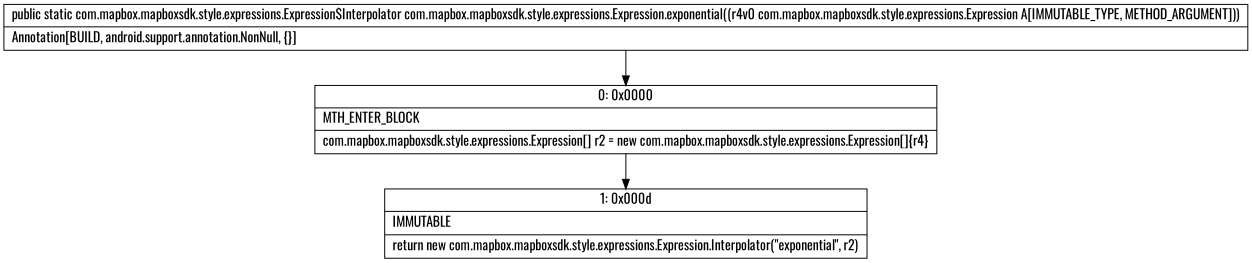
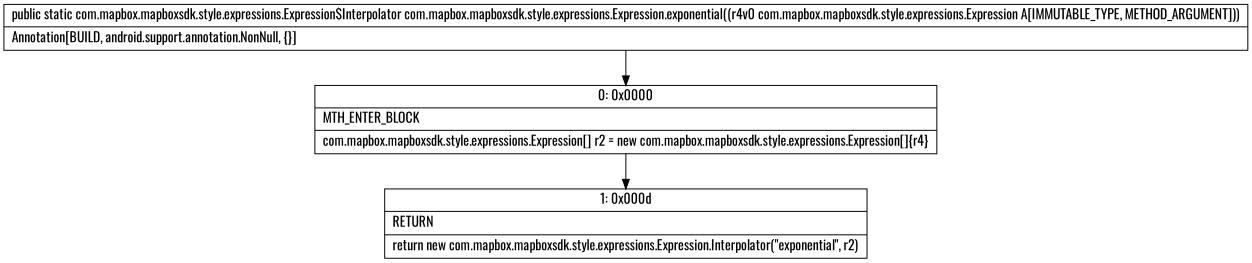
(422, 223) -> (414, 223)
